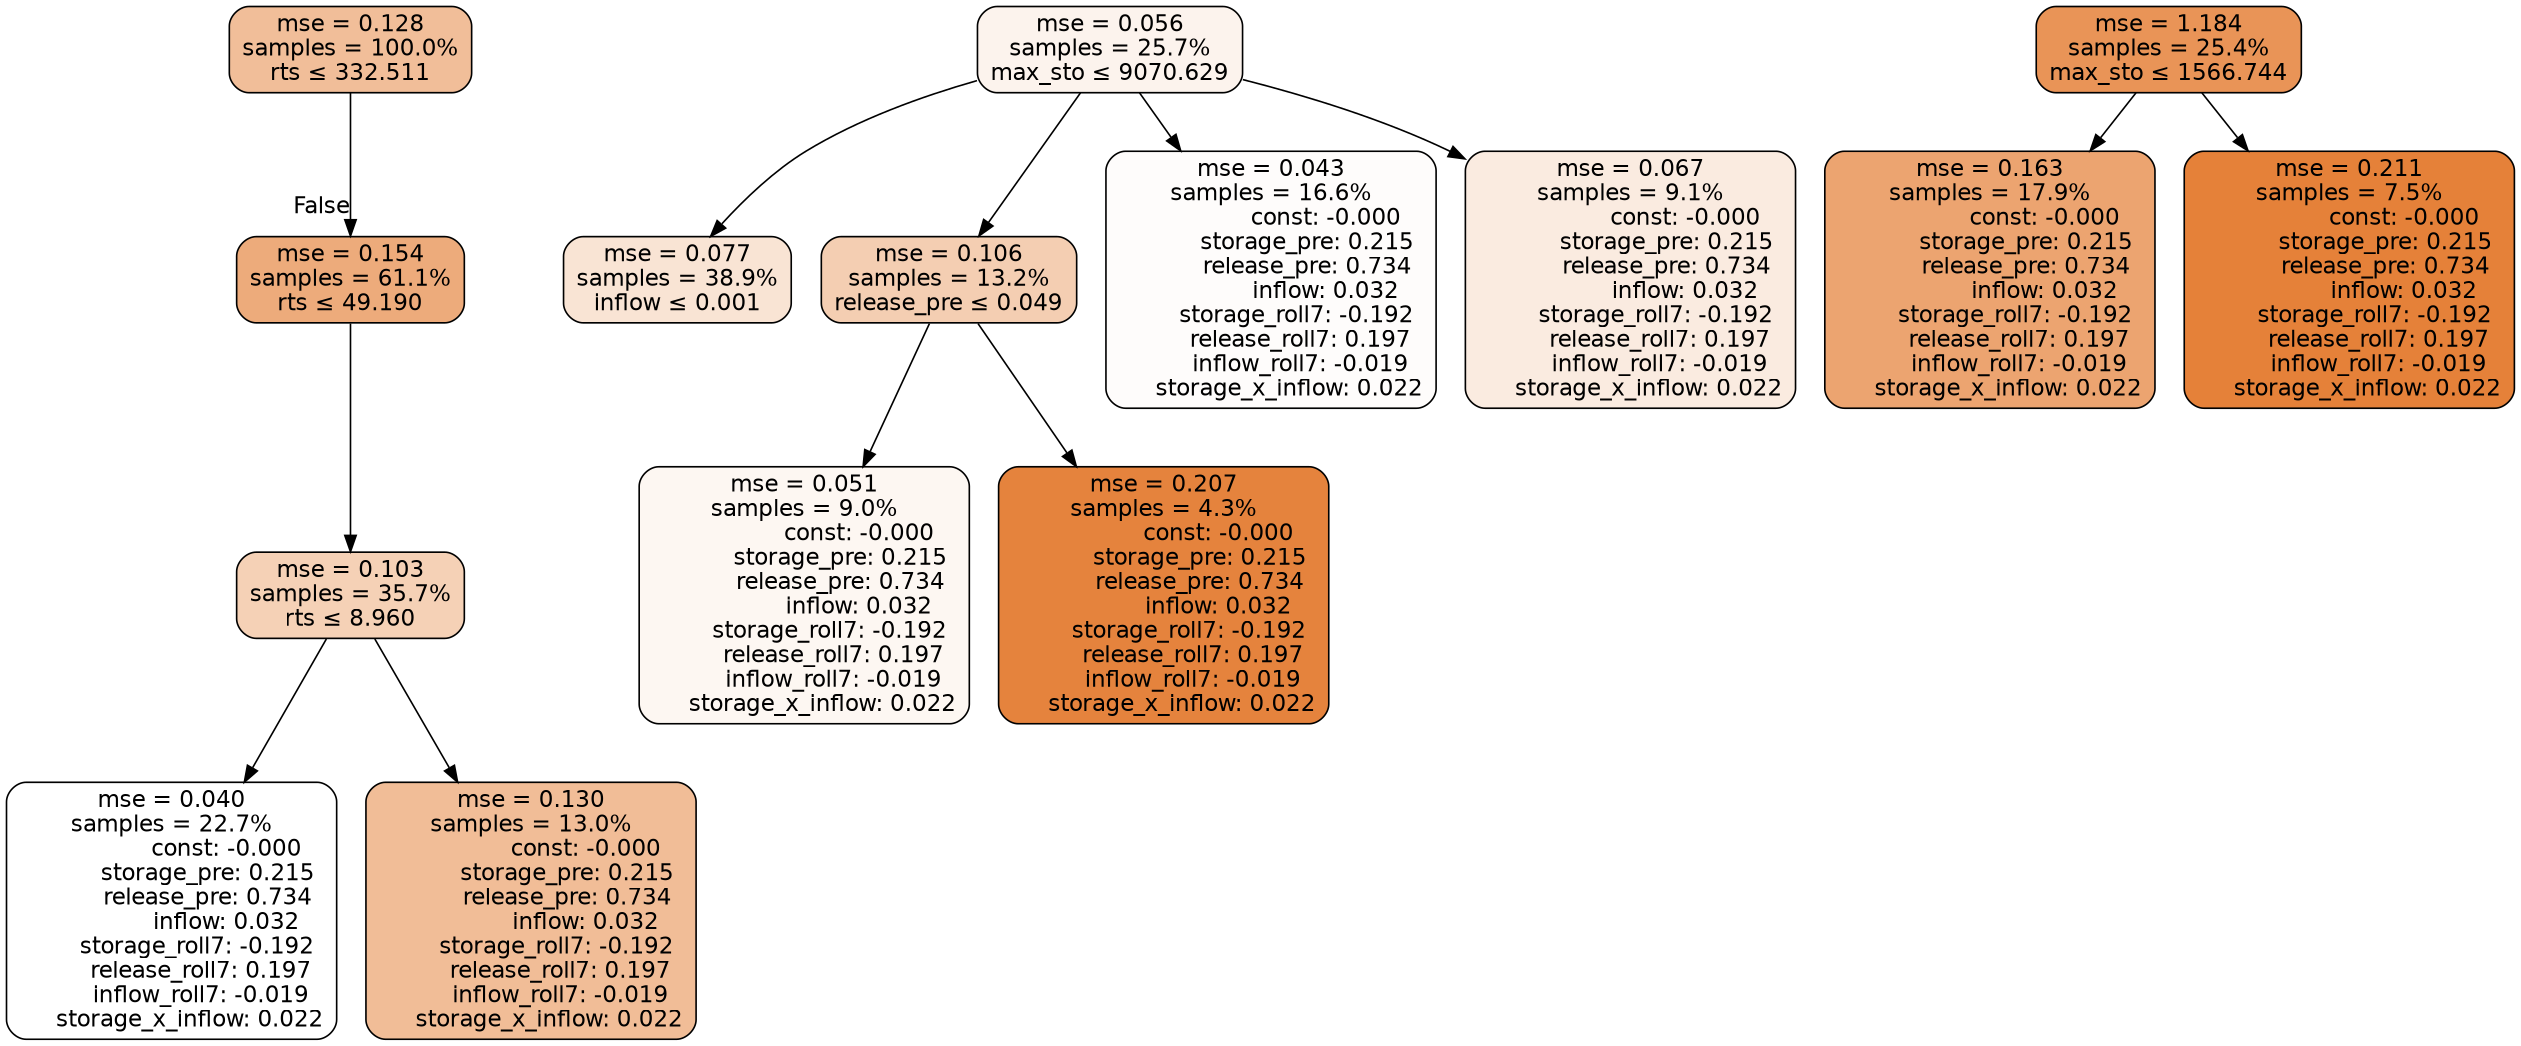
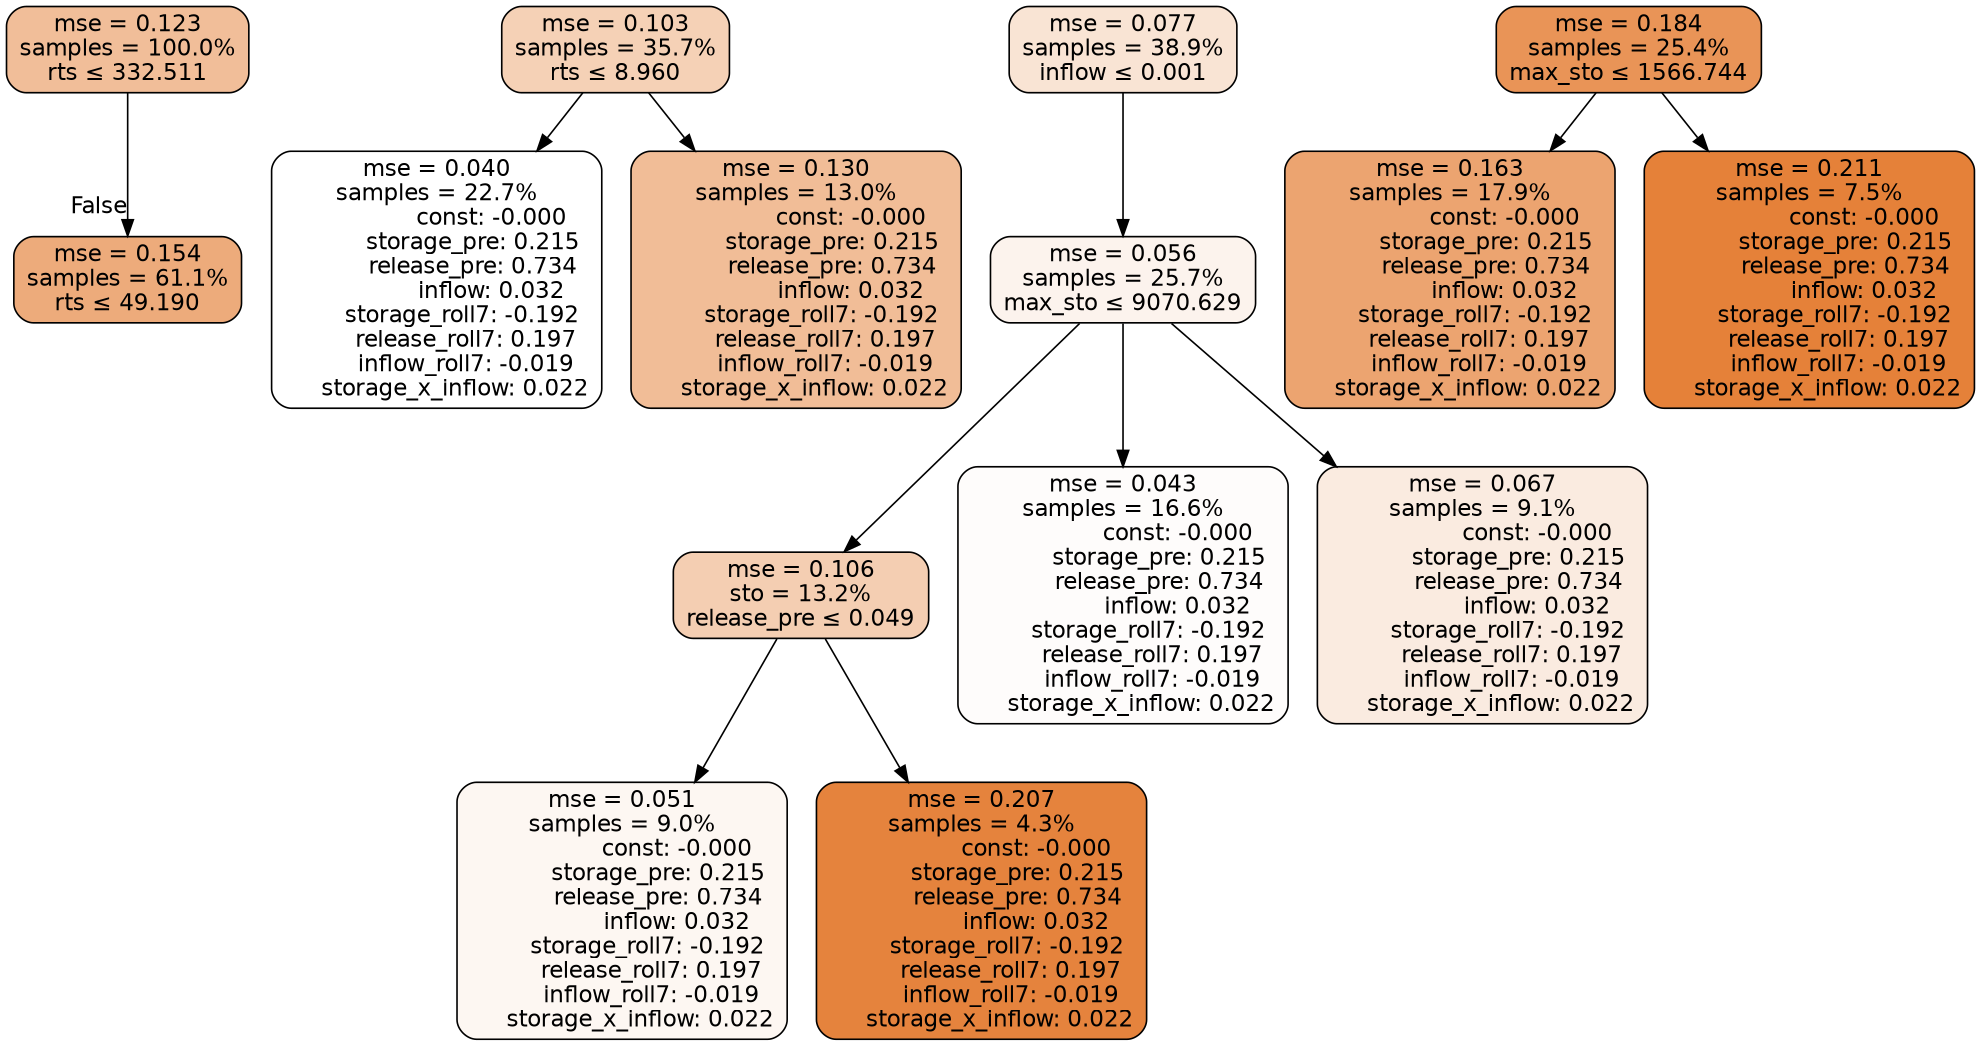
(350, 50) -> (128, 50)
(2169, 50) -> (1629, 50)
(838, 133) -> (1123, 156)
(949, 280) -> (801, 595)
(350, 429) -> none
